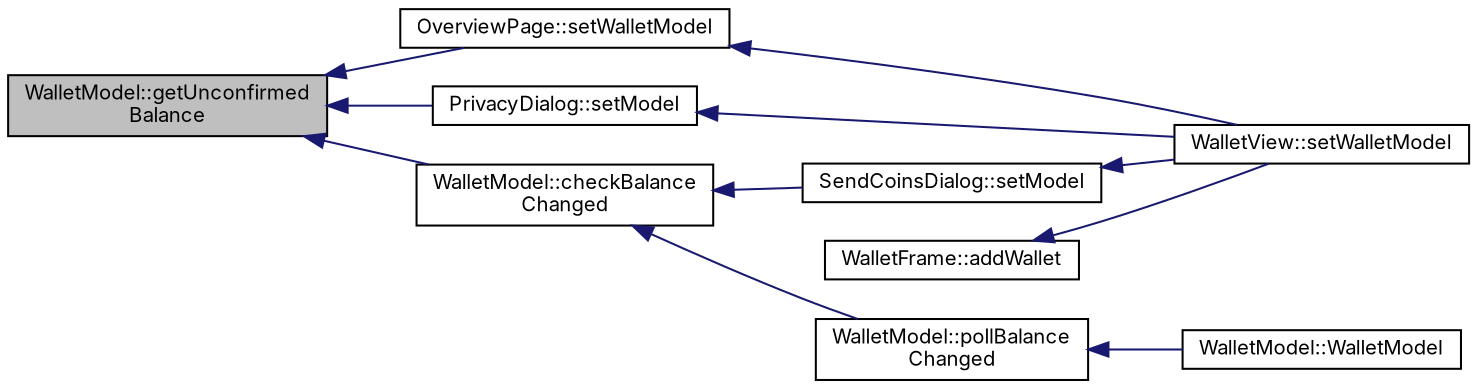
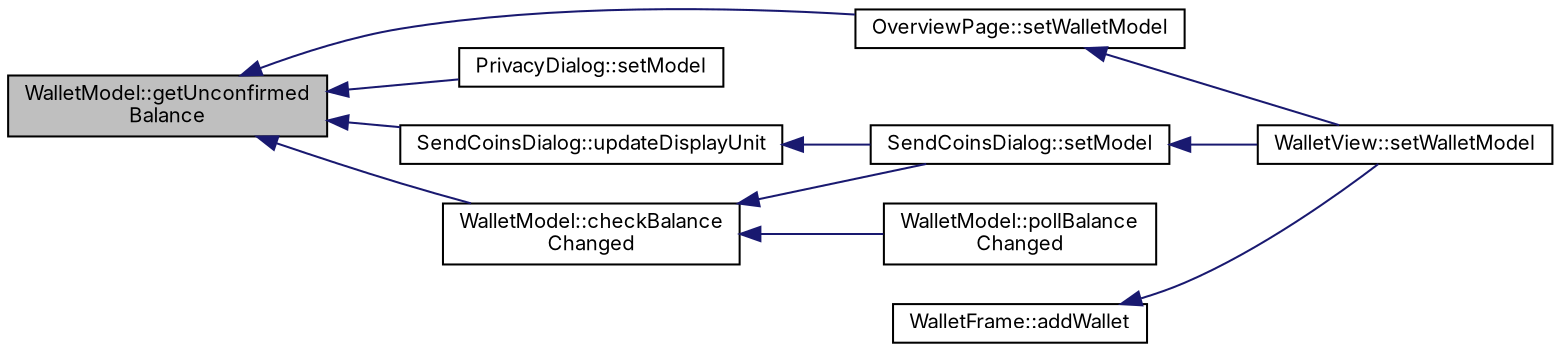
(946, 125) -> none
none -> (591, 145)
(1322, 349) -> none
